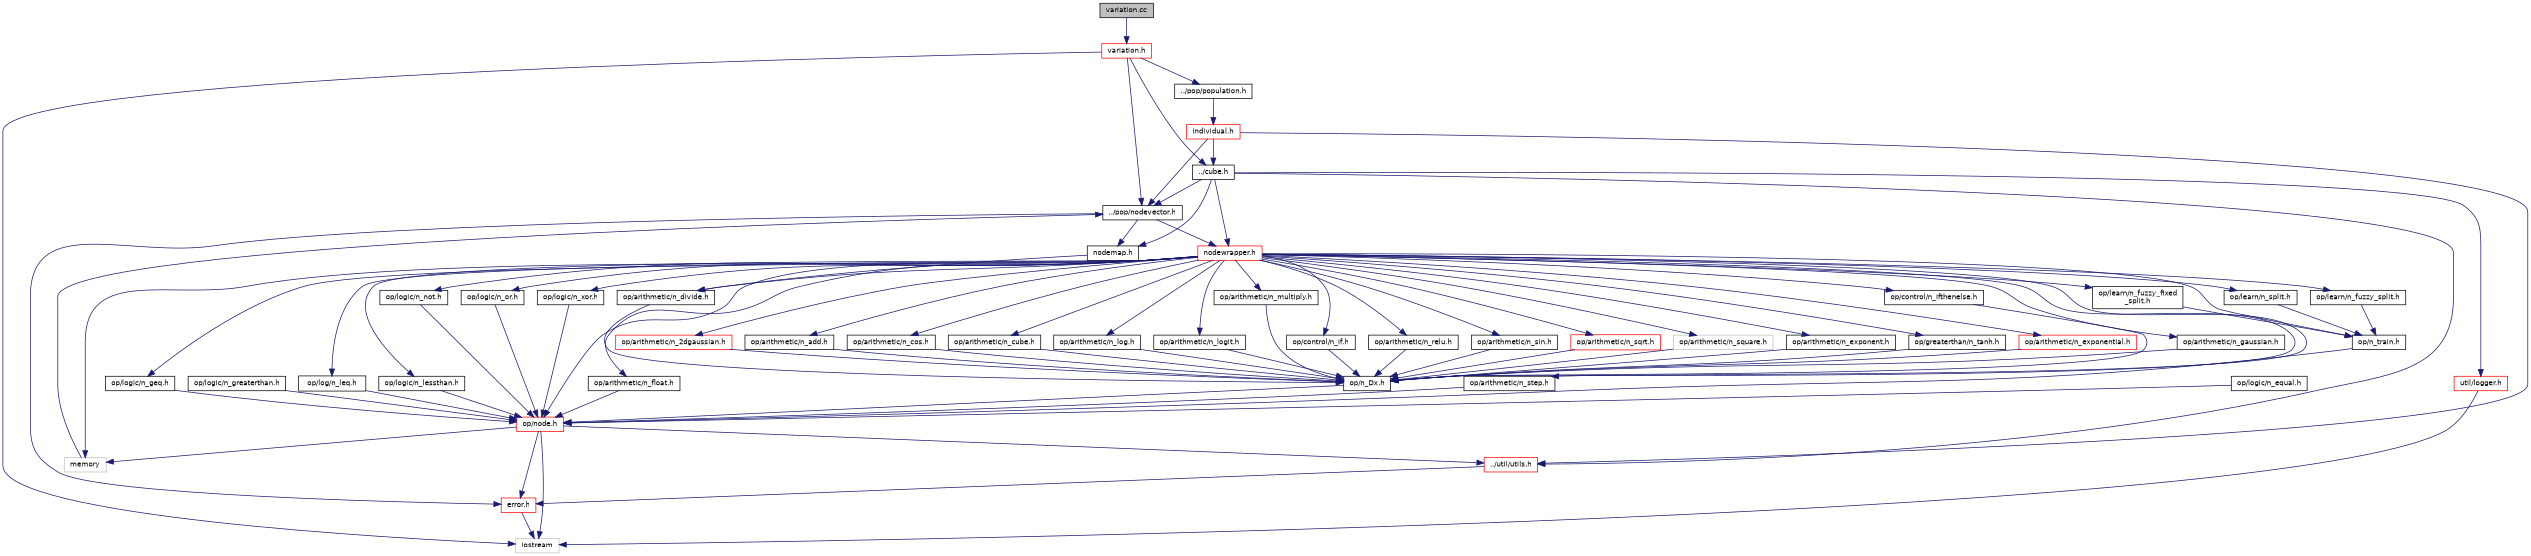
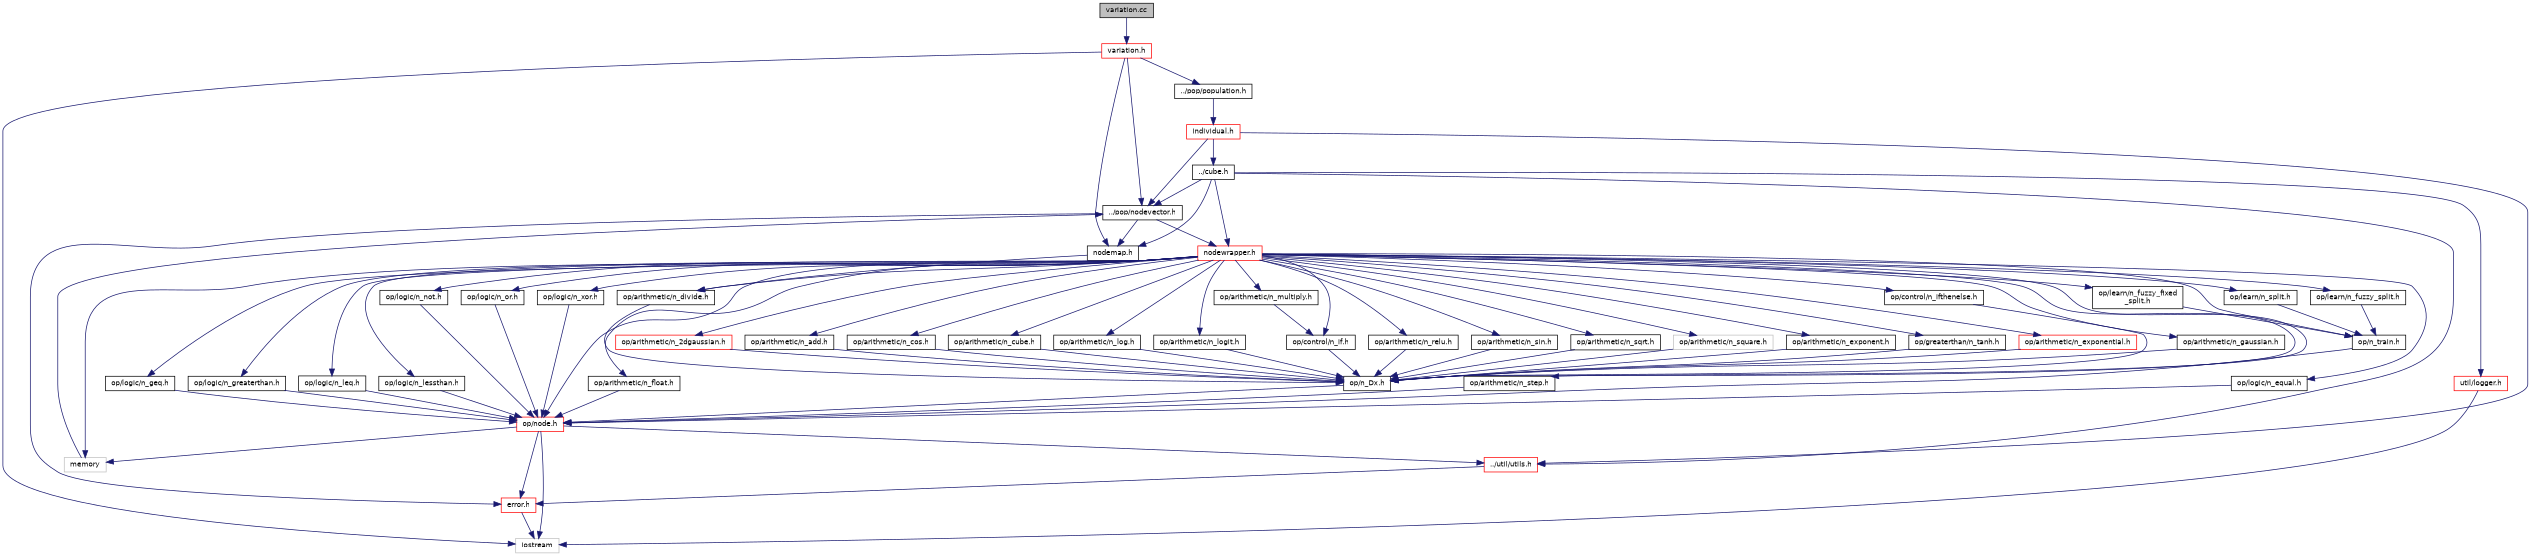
(1161, 112) -> (1105, 149)
none -> (705, 263)
none -> (2090, 267)
(1616, 342) -> (1616, 342)
(1286, 355) -> (1291, 318)
(332, 384) -> (332, 384)
